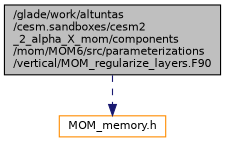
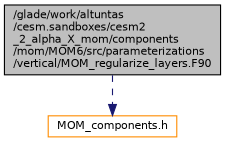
(112, 126) -> (112, 126)
